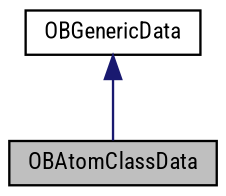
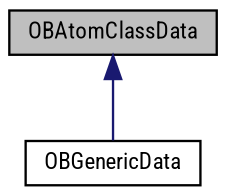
(113, 110) -> (113, 110)
